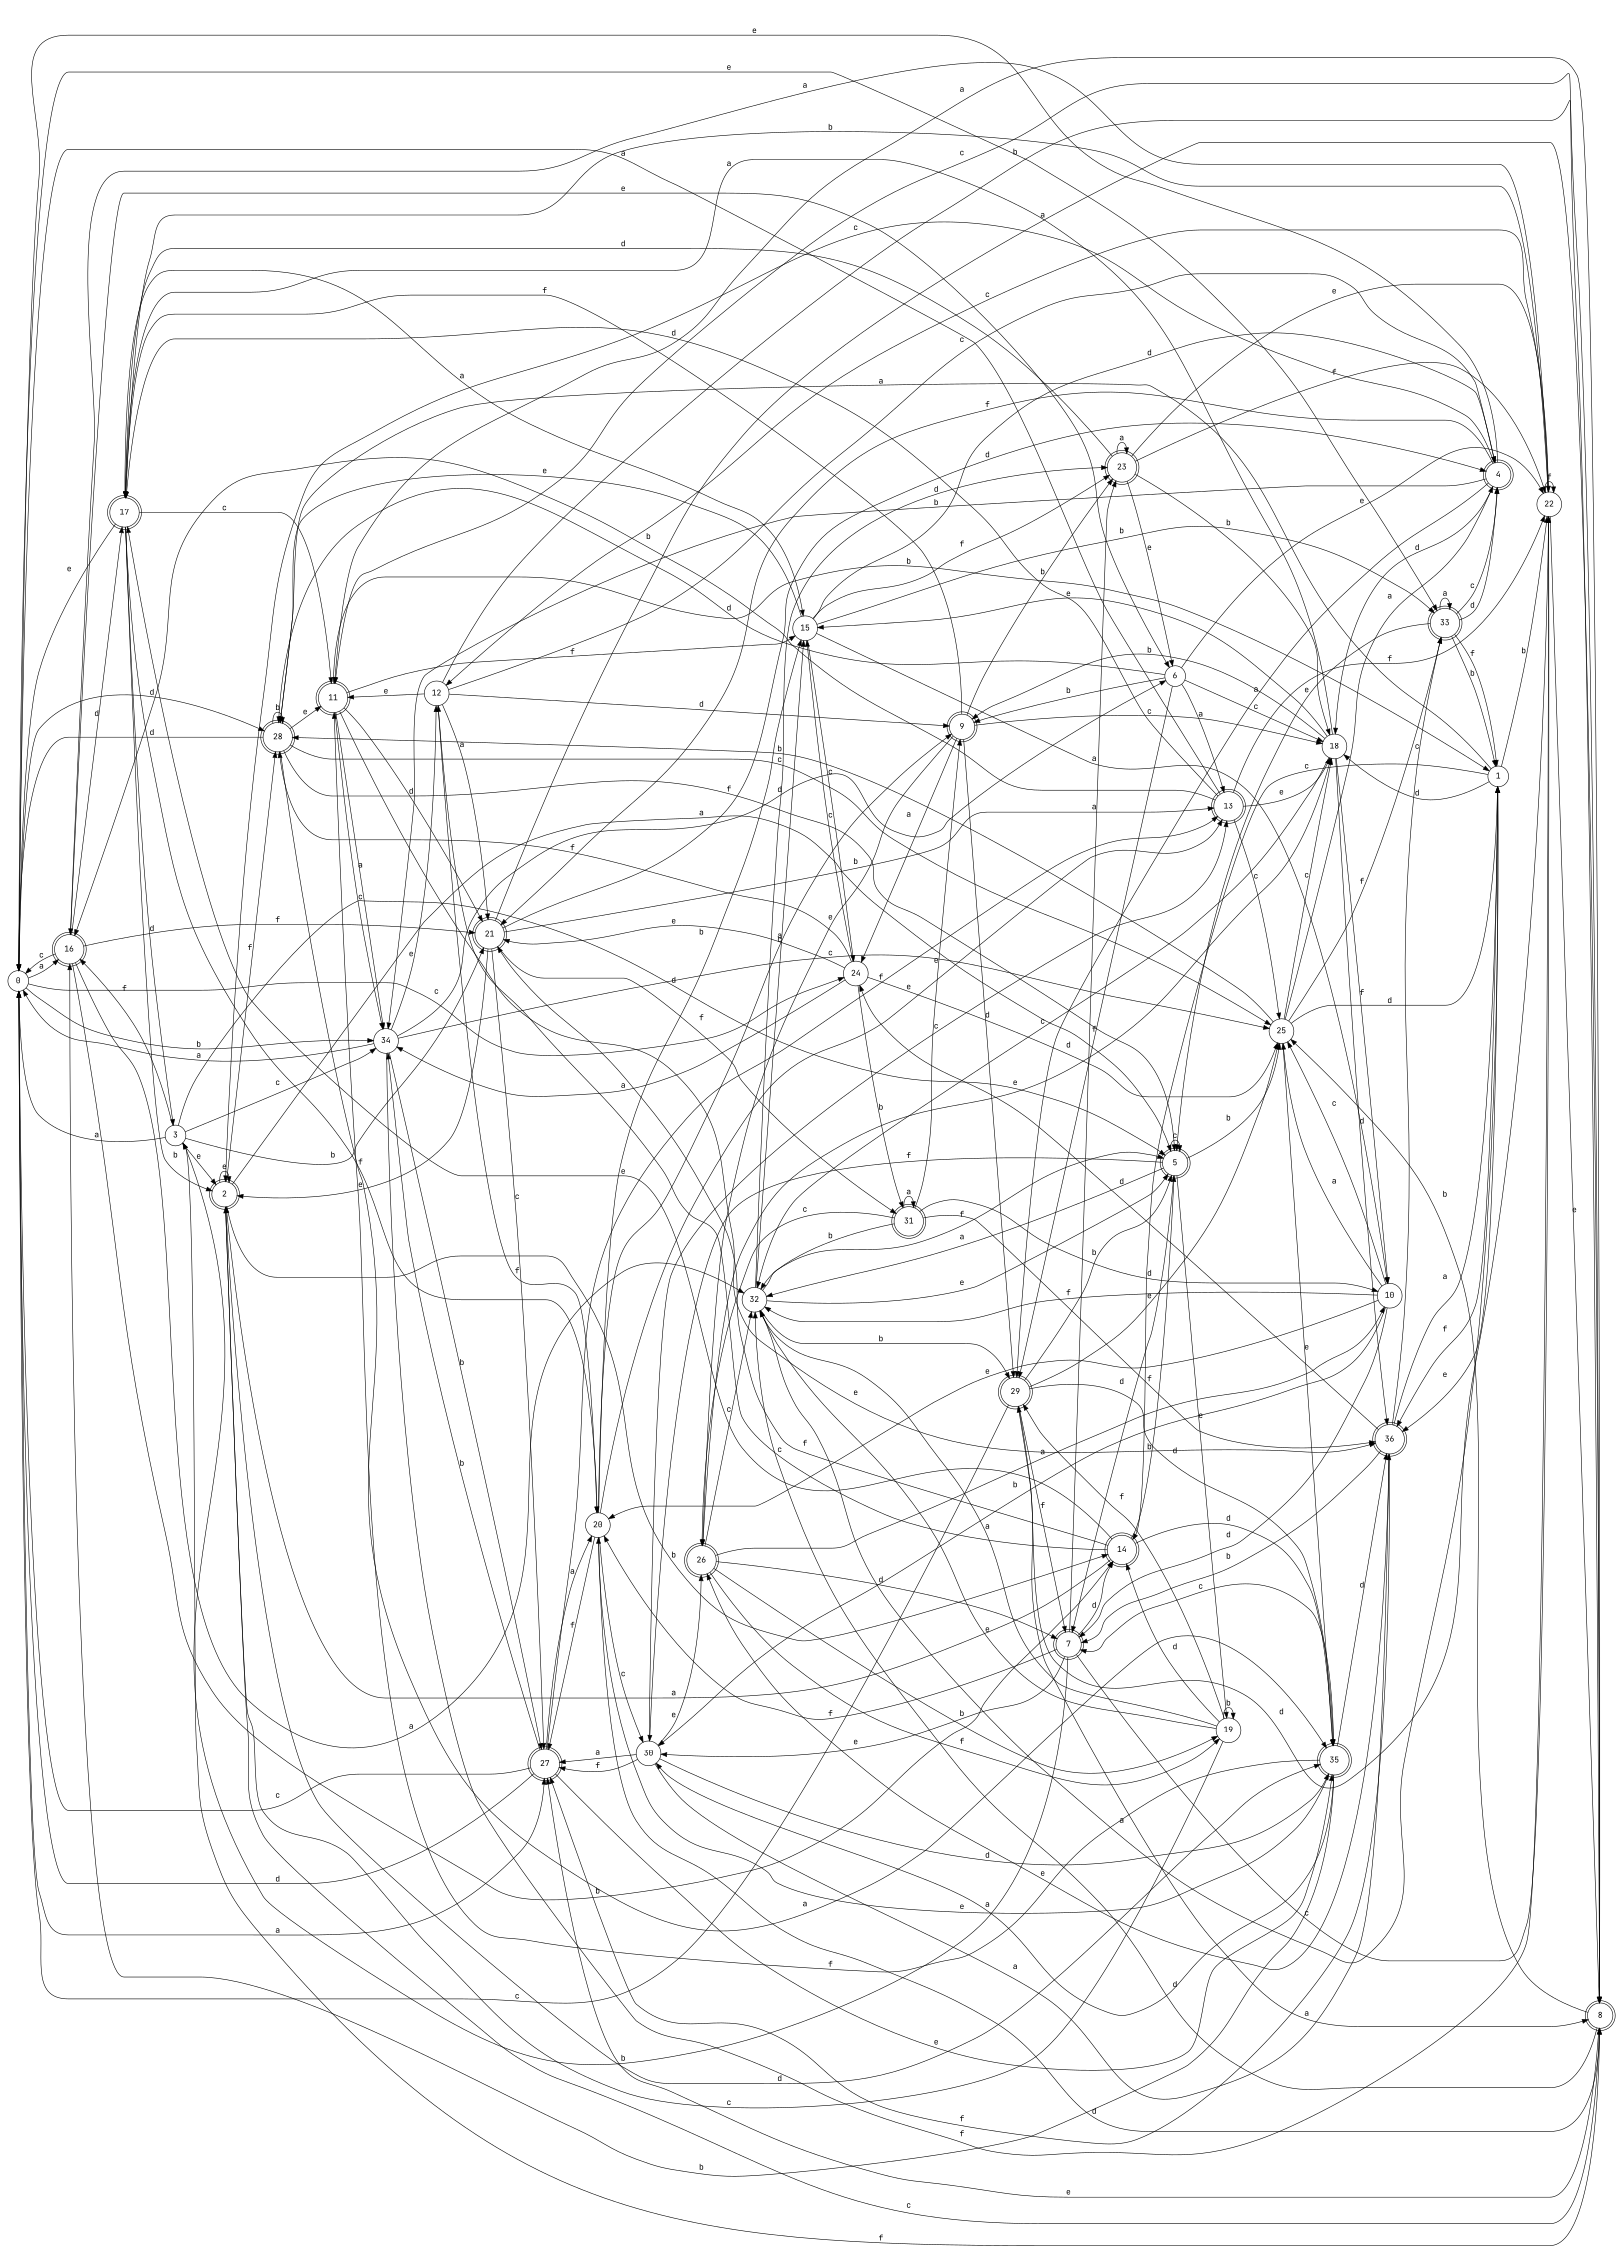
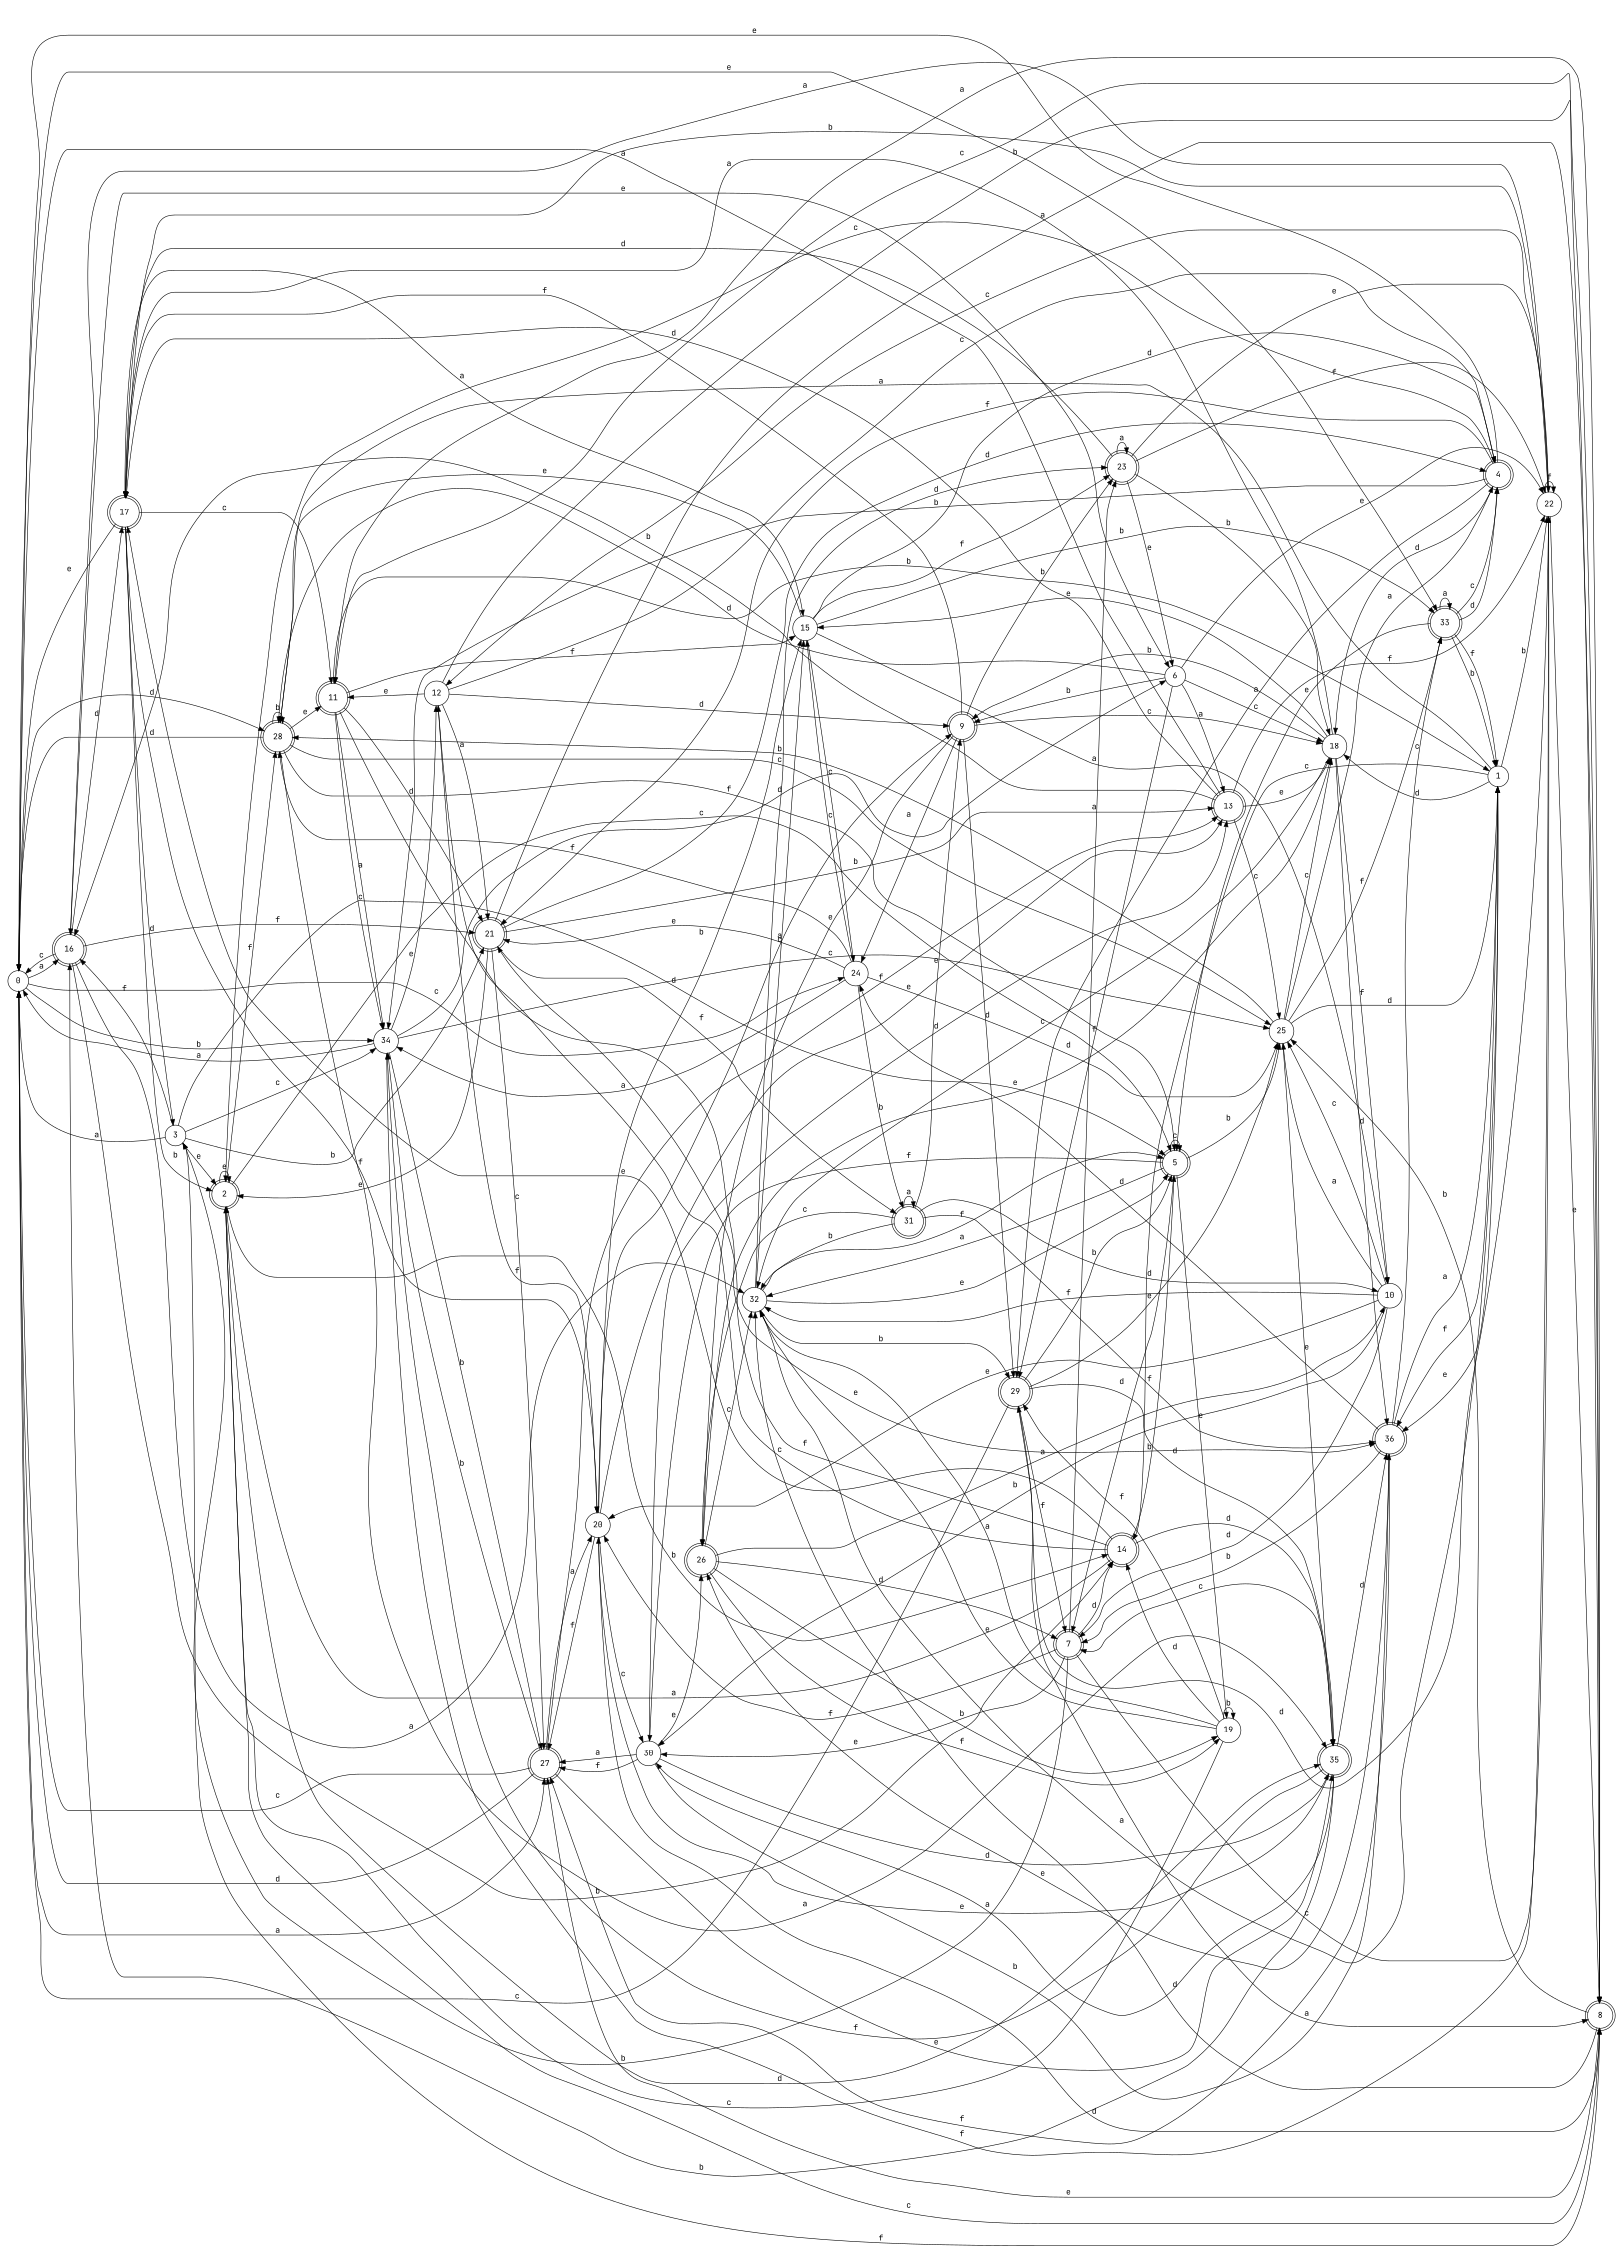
(702, 813) -> (702, 813)
(936, 1026) -> (936, 1026)
(408, 1787) -> (612, 1928)
(1015, 1967) -> (1015, 1967)
